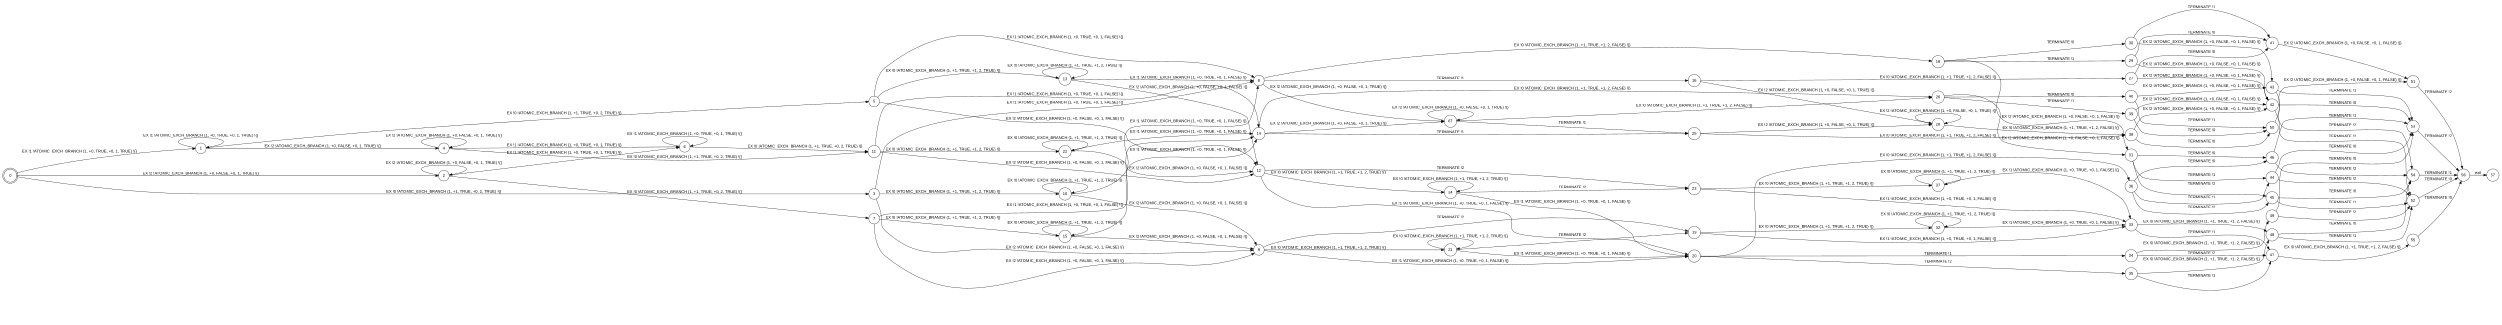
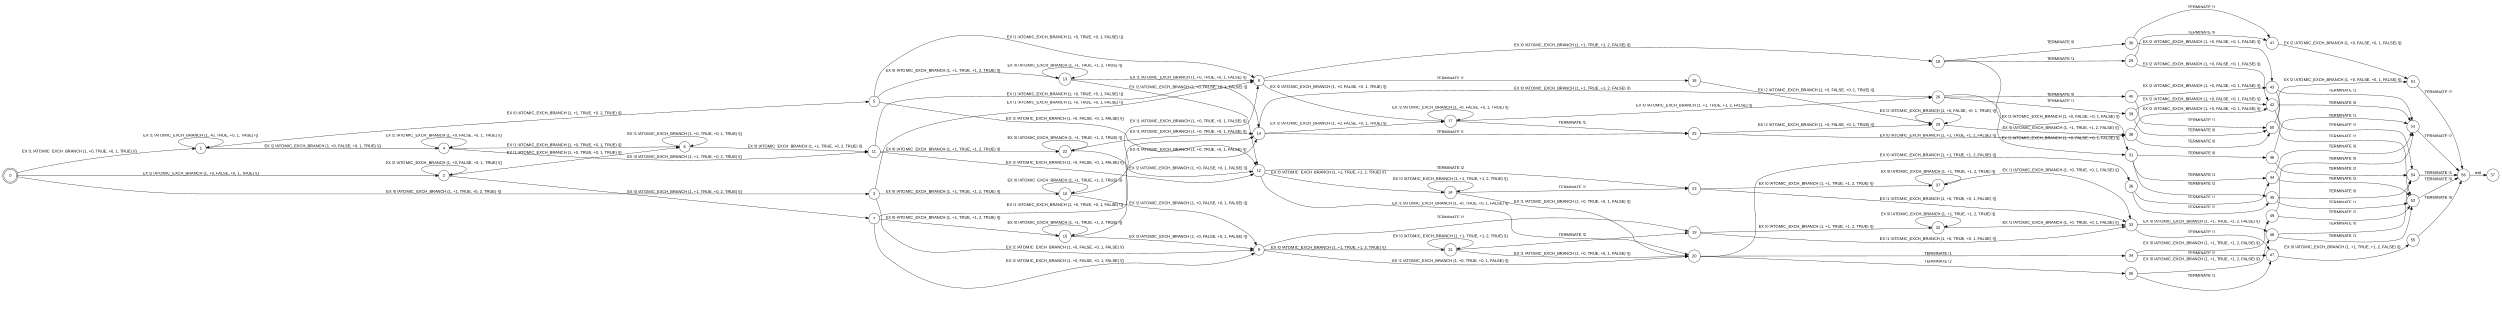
(2131, 79) -> none
(1450, 121) -> (1450, 121)
(2197, 166) -> none
